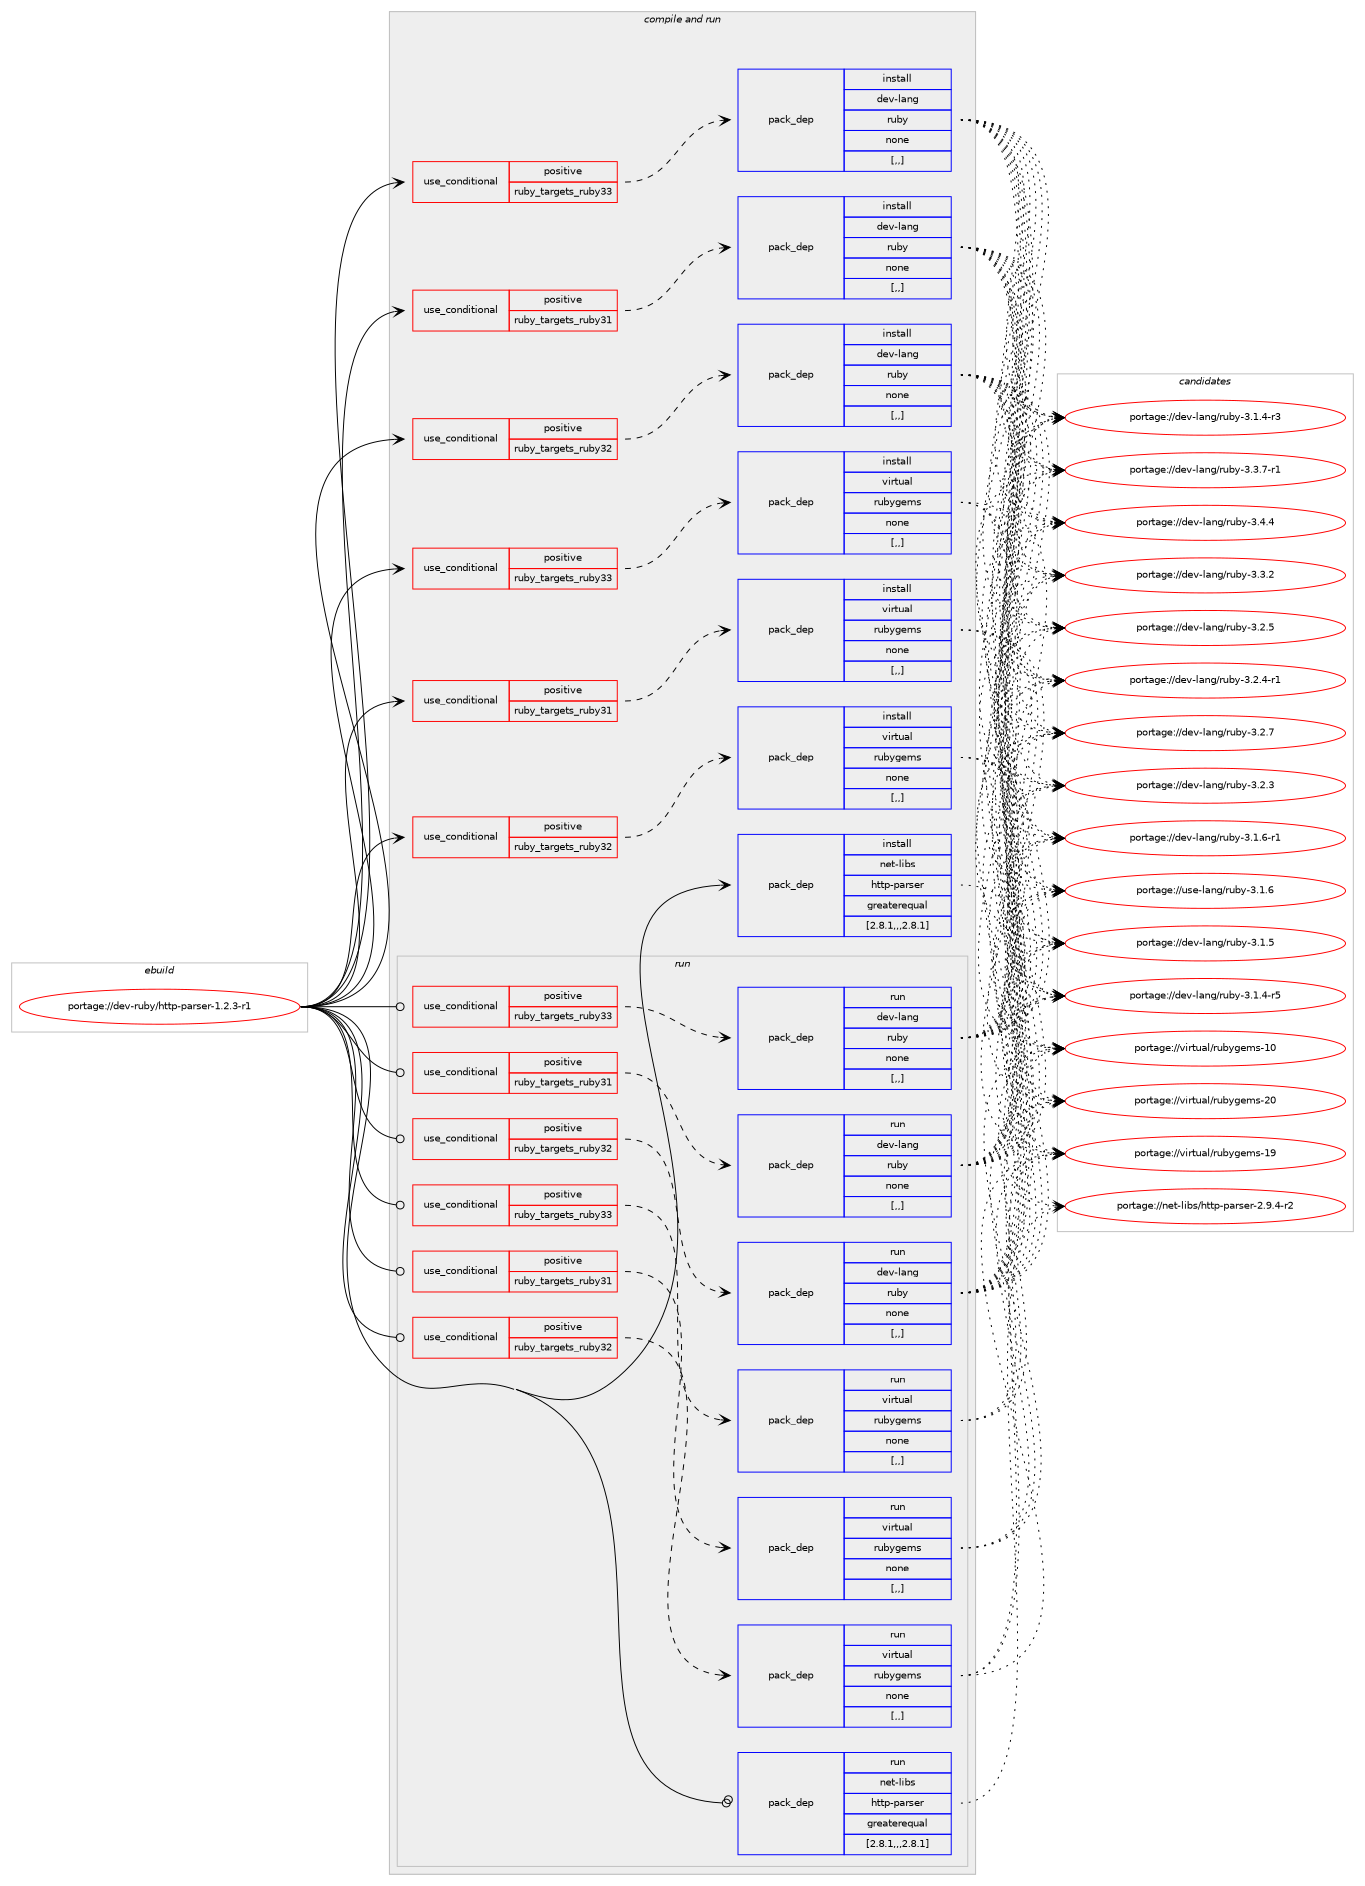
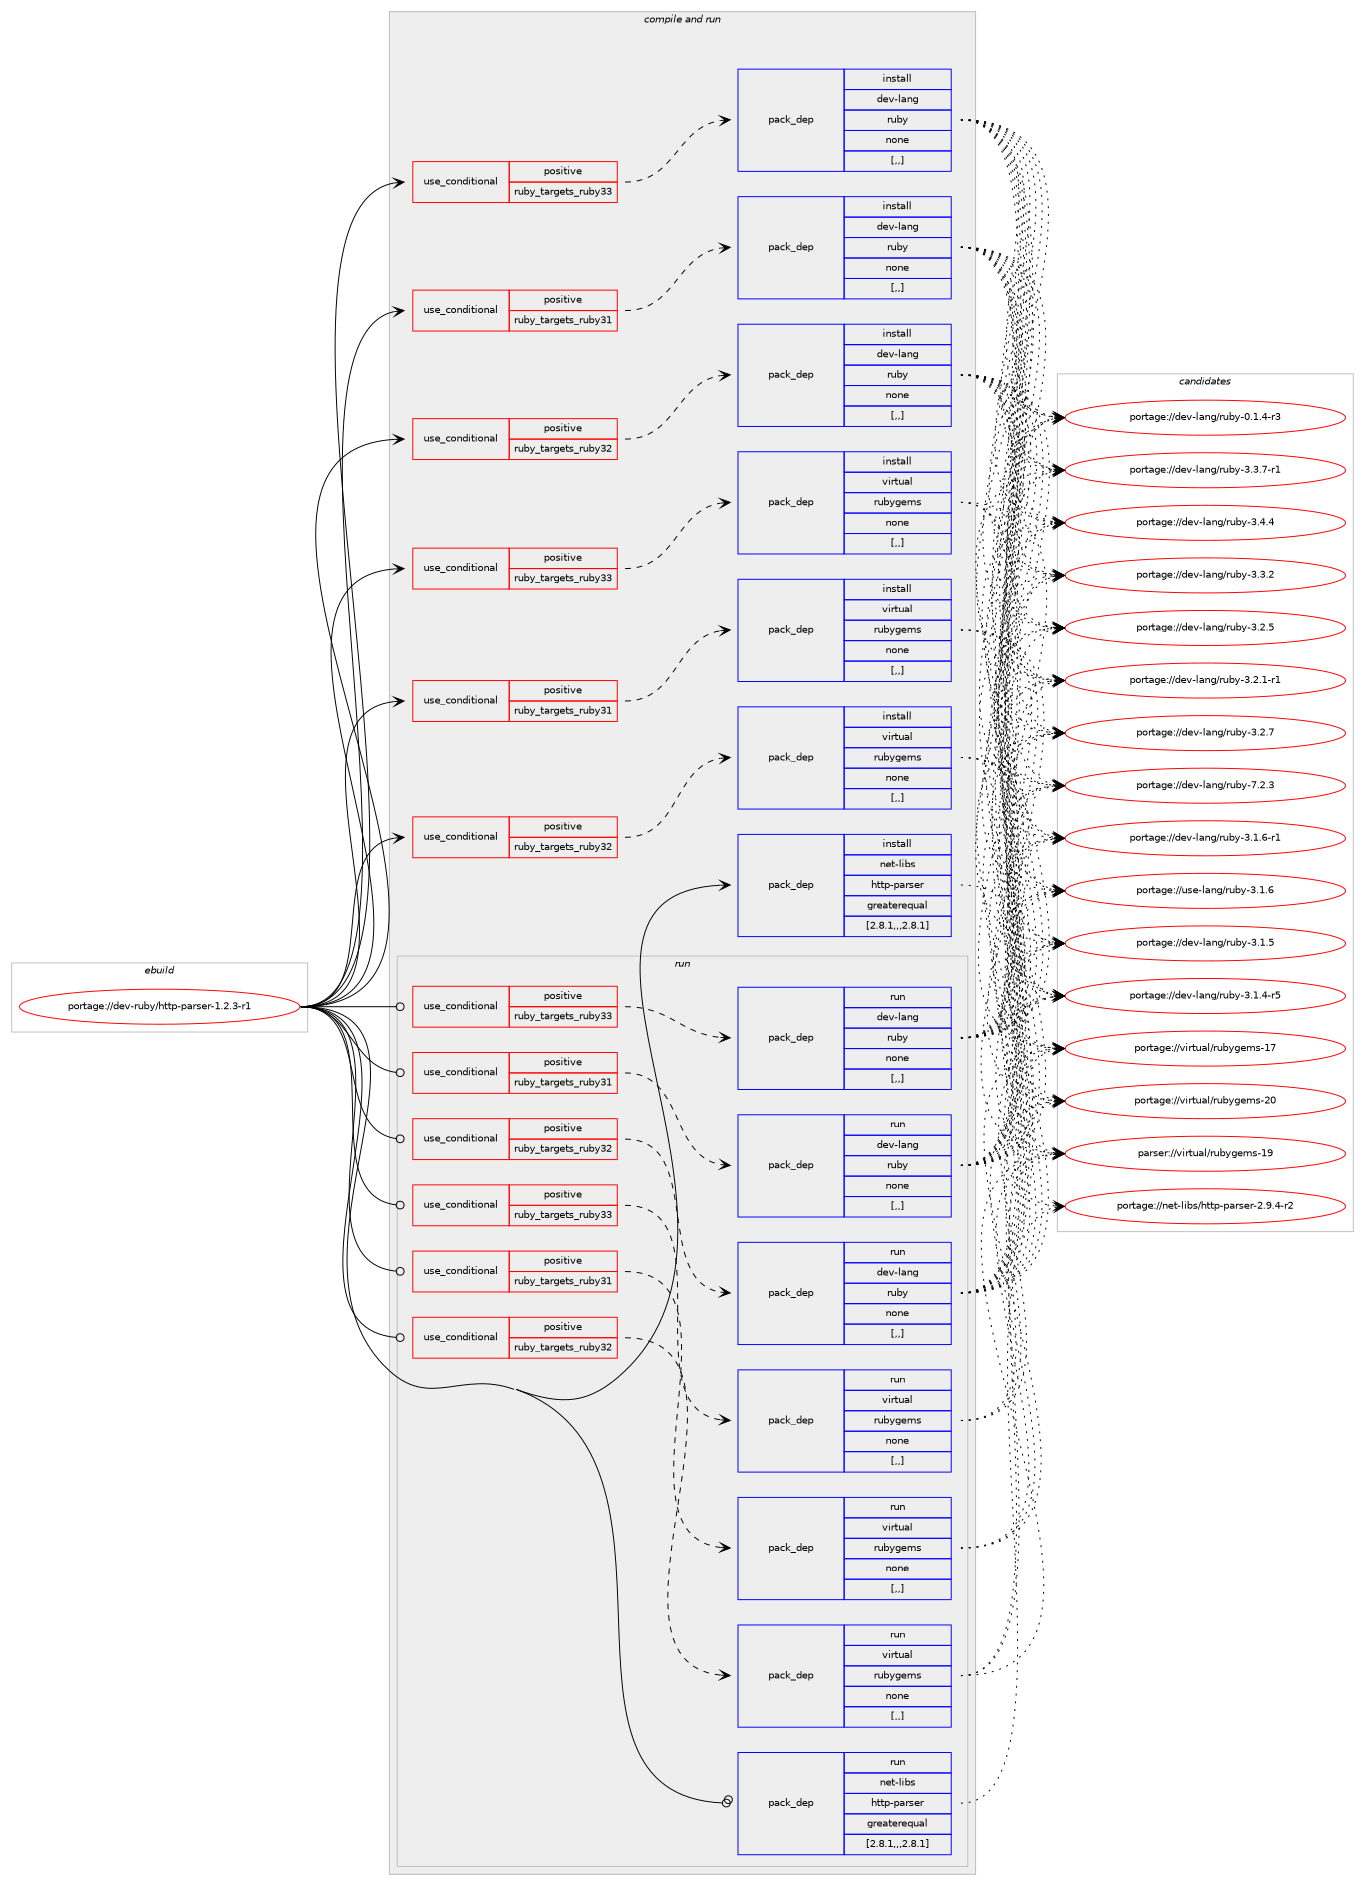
(1205, 418) -> (1205, 418)
(1205, 681) -> (1205, 681)
(1205, 786) -> (1205, 786)
(1205, 1049) -> (1205, 1049)
(1205, 1154) -> (1205, 1154)
